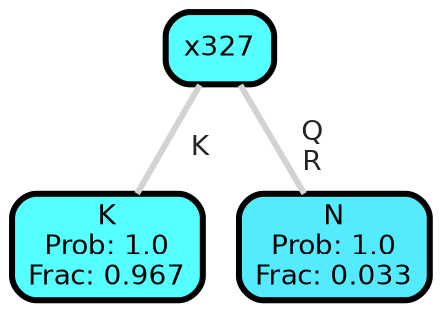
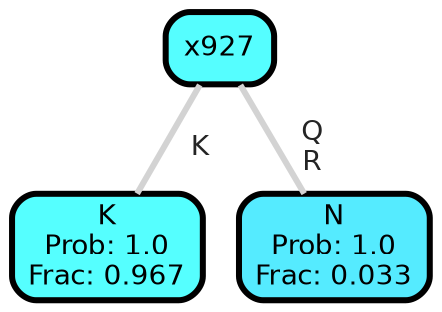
(220, 48) -> (220, 48)
